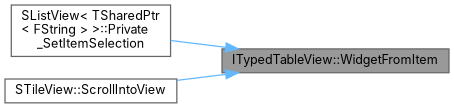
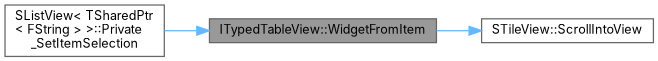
(201, 77) -> (453, 31)
